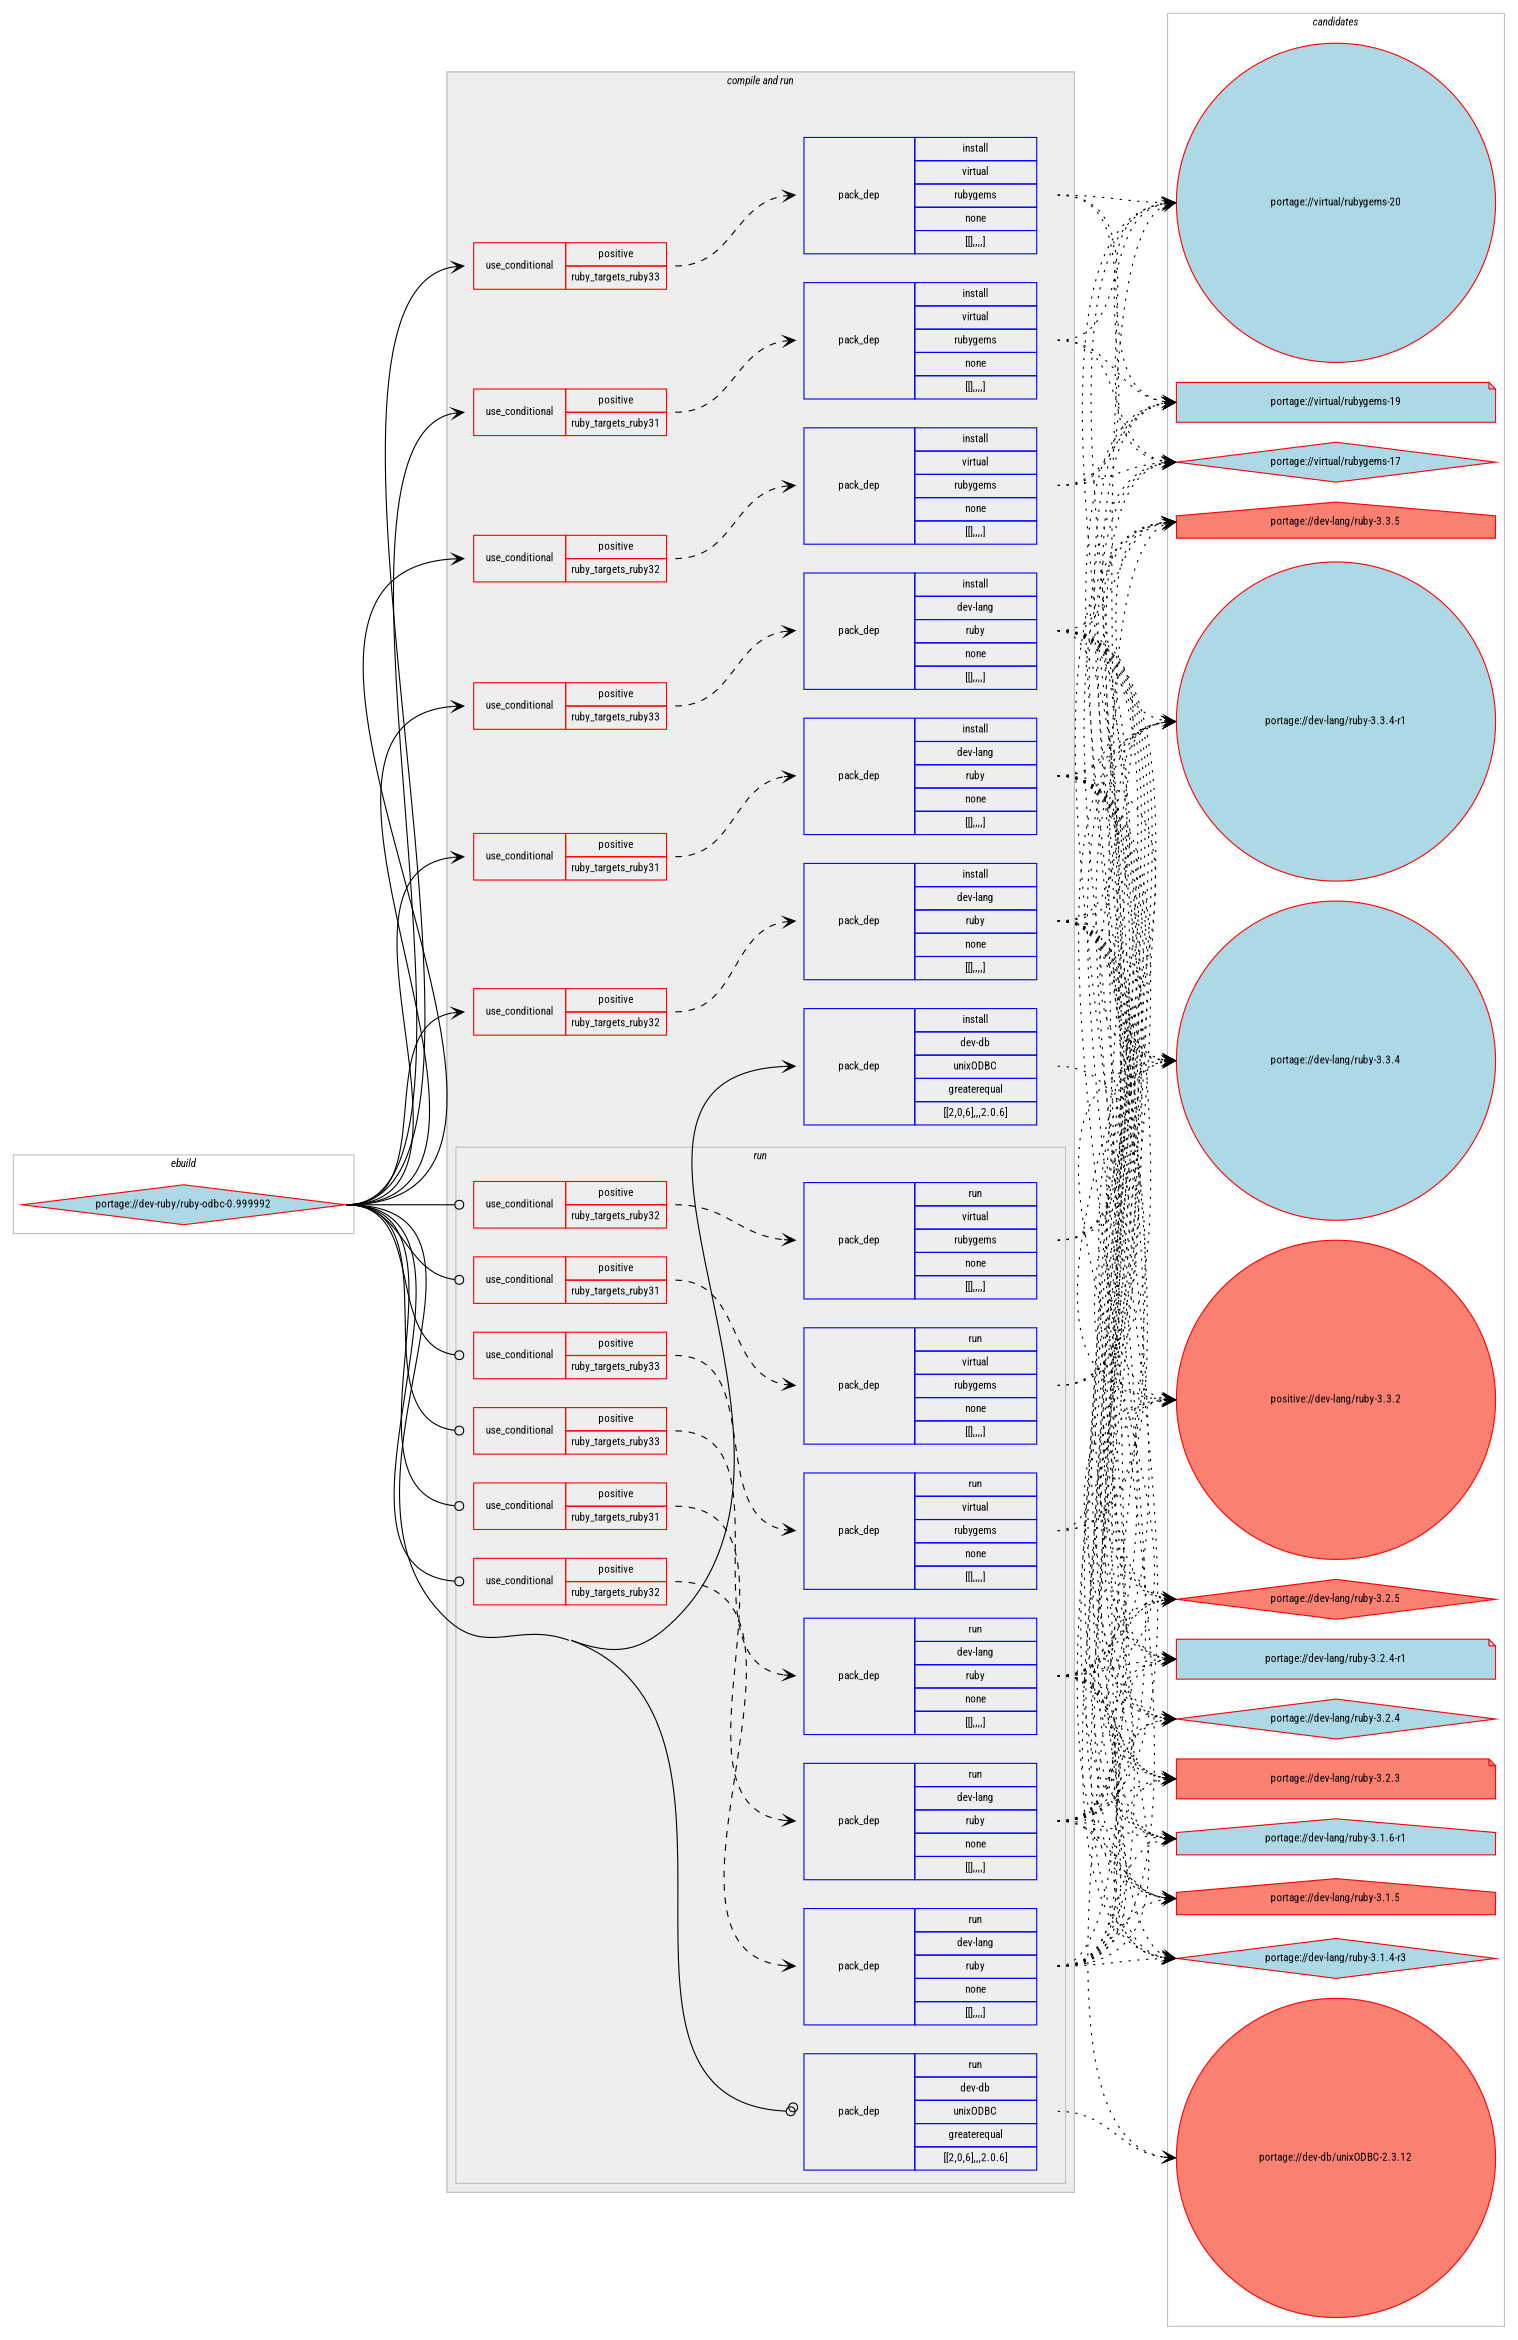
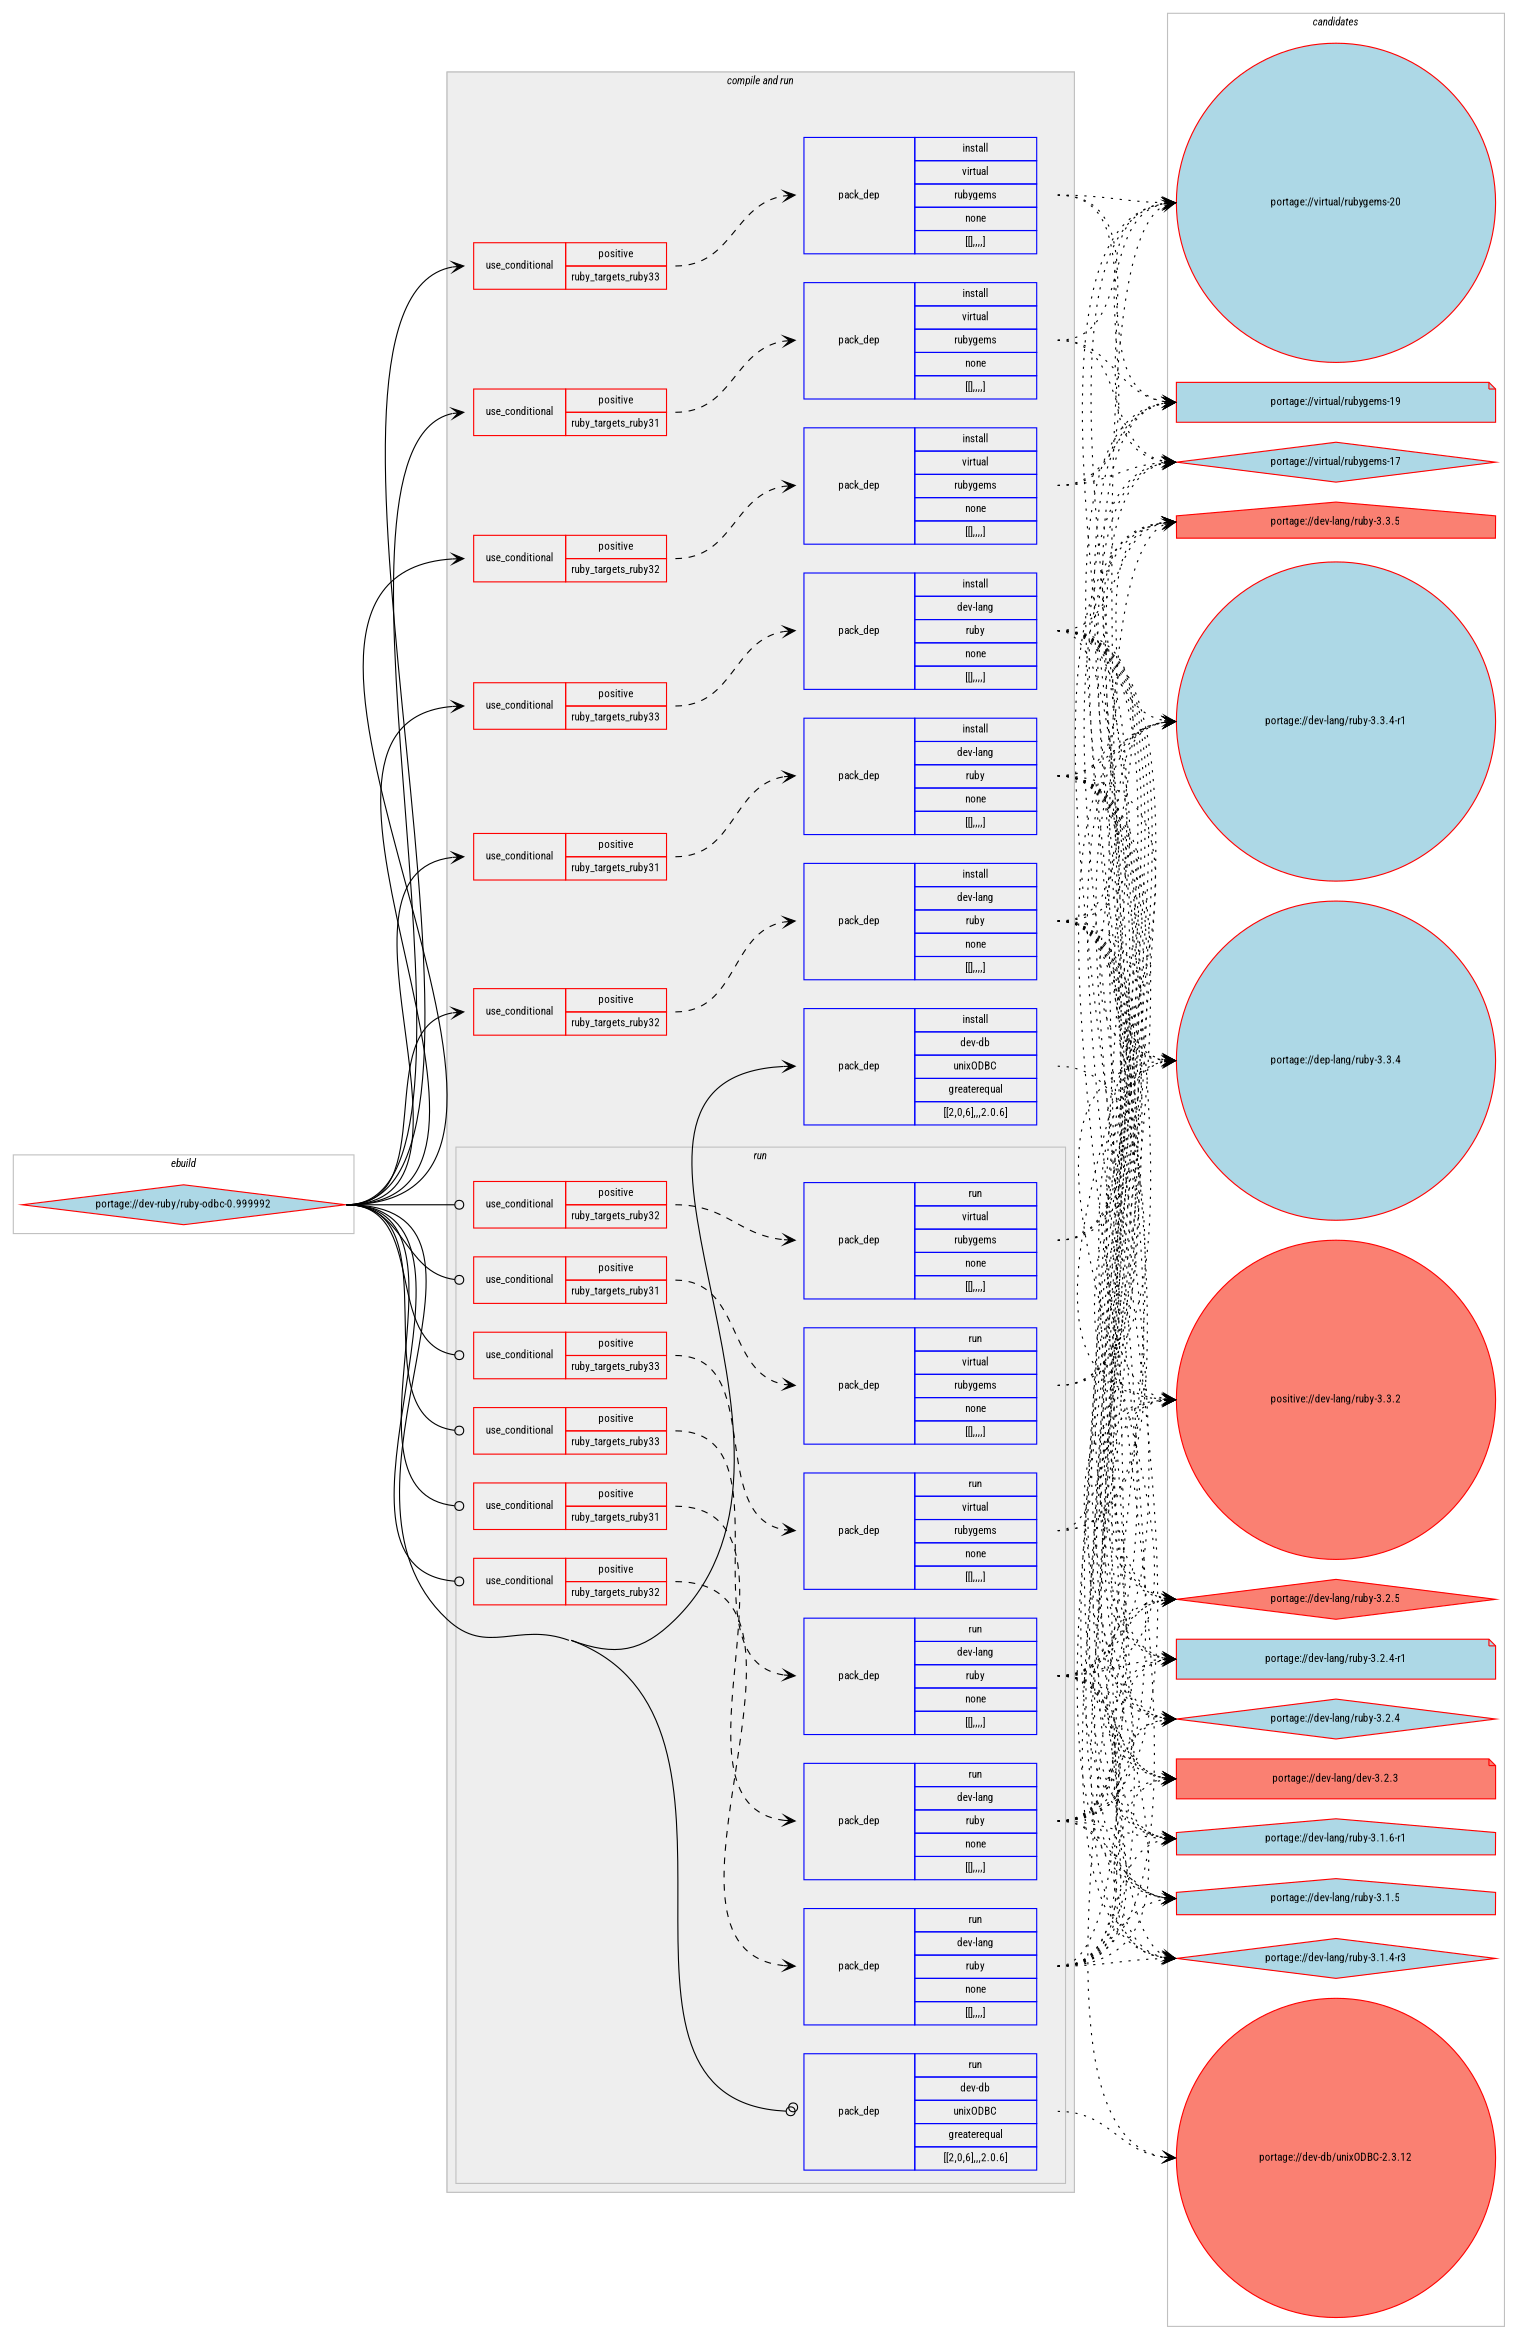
(1336, 1061) -> (1336, 1061)
(1336, 1779) -> (1336, 1779)
(1336, 1899) -> (1336, 1899)
